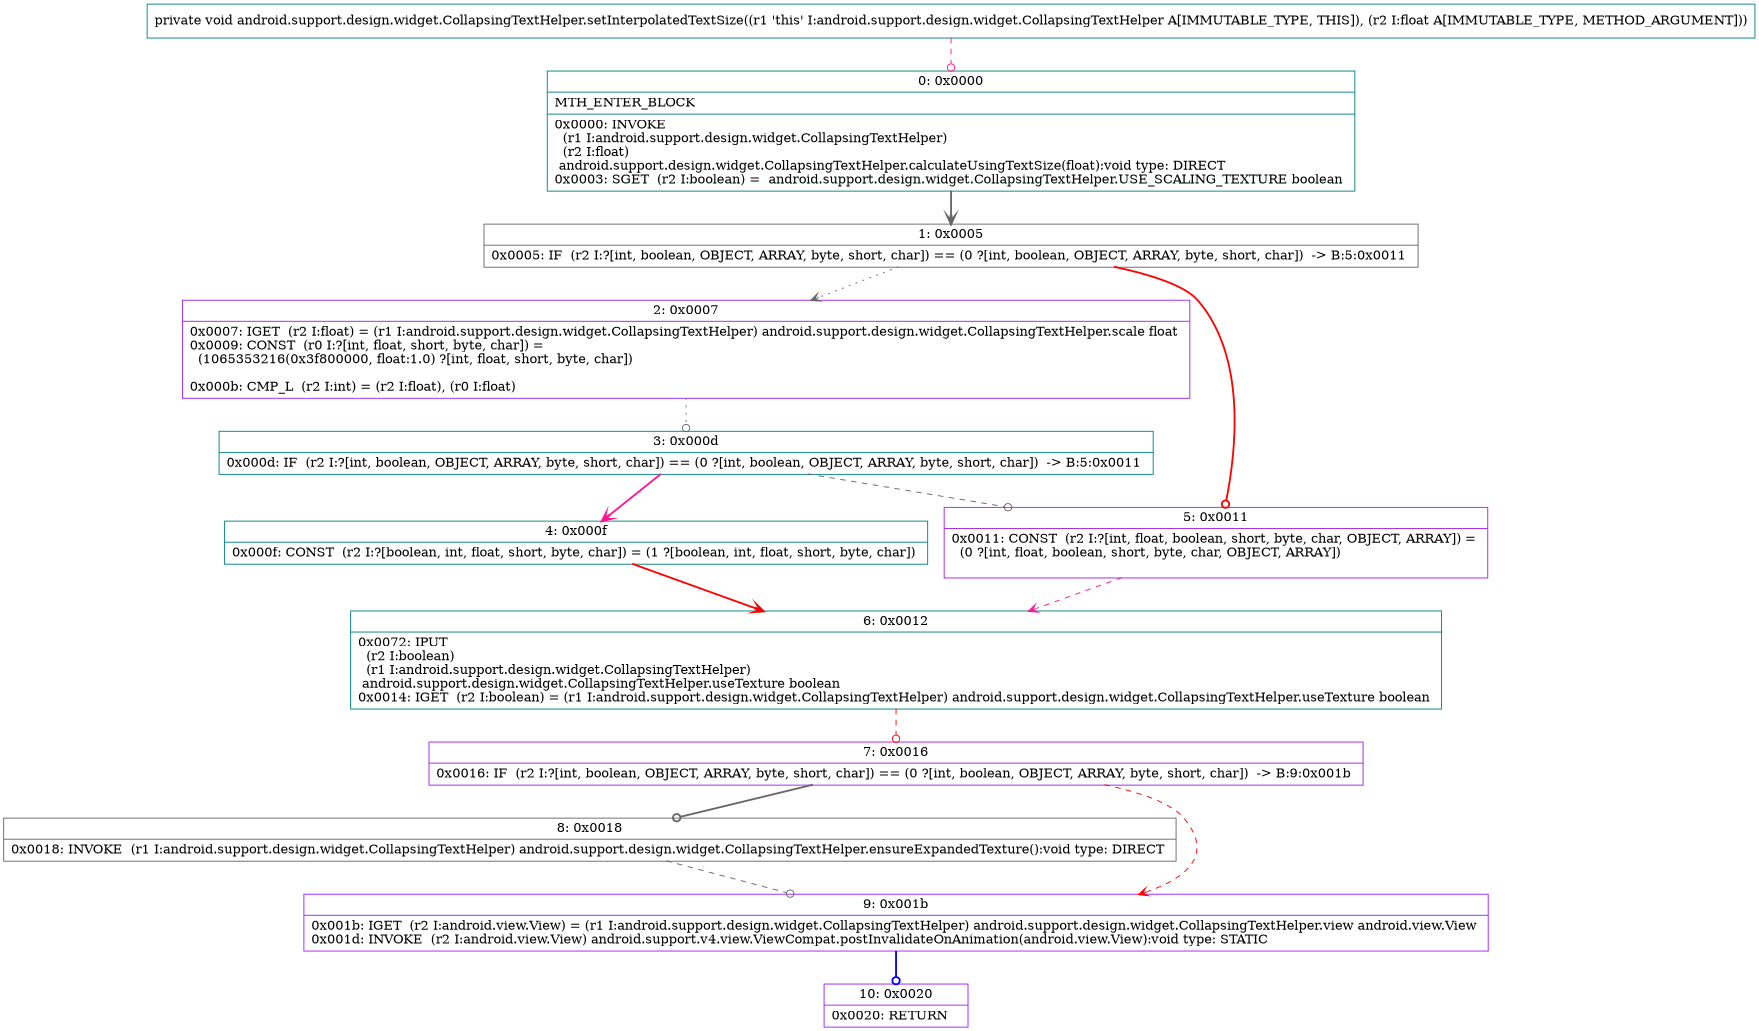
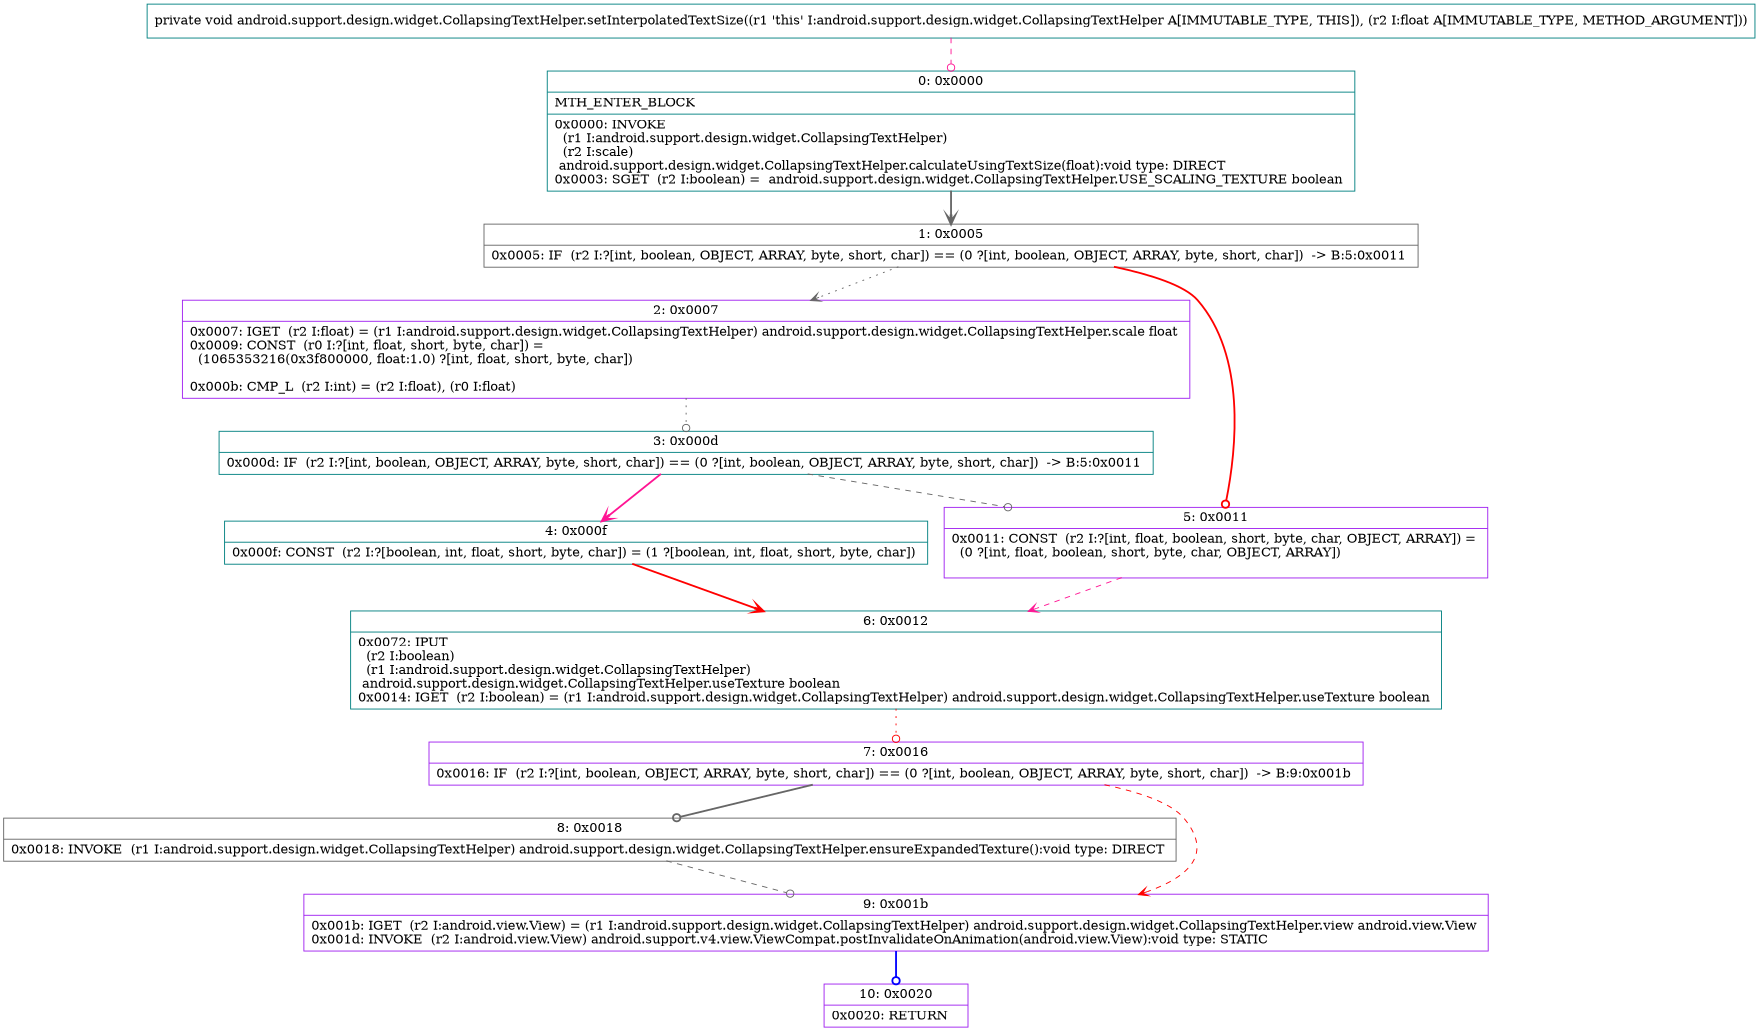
(592, 152) -> (594, 152)
(896, 722) -> (896, 722)
